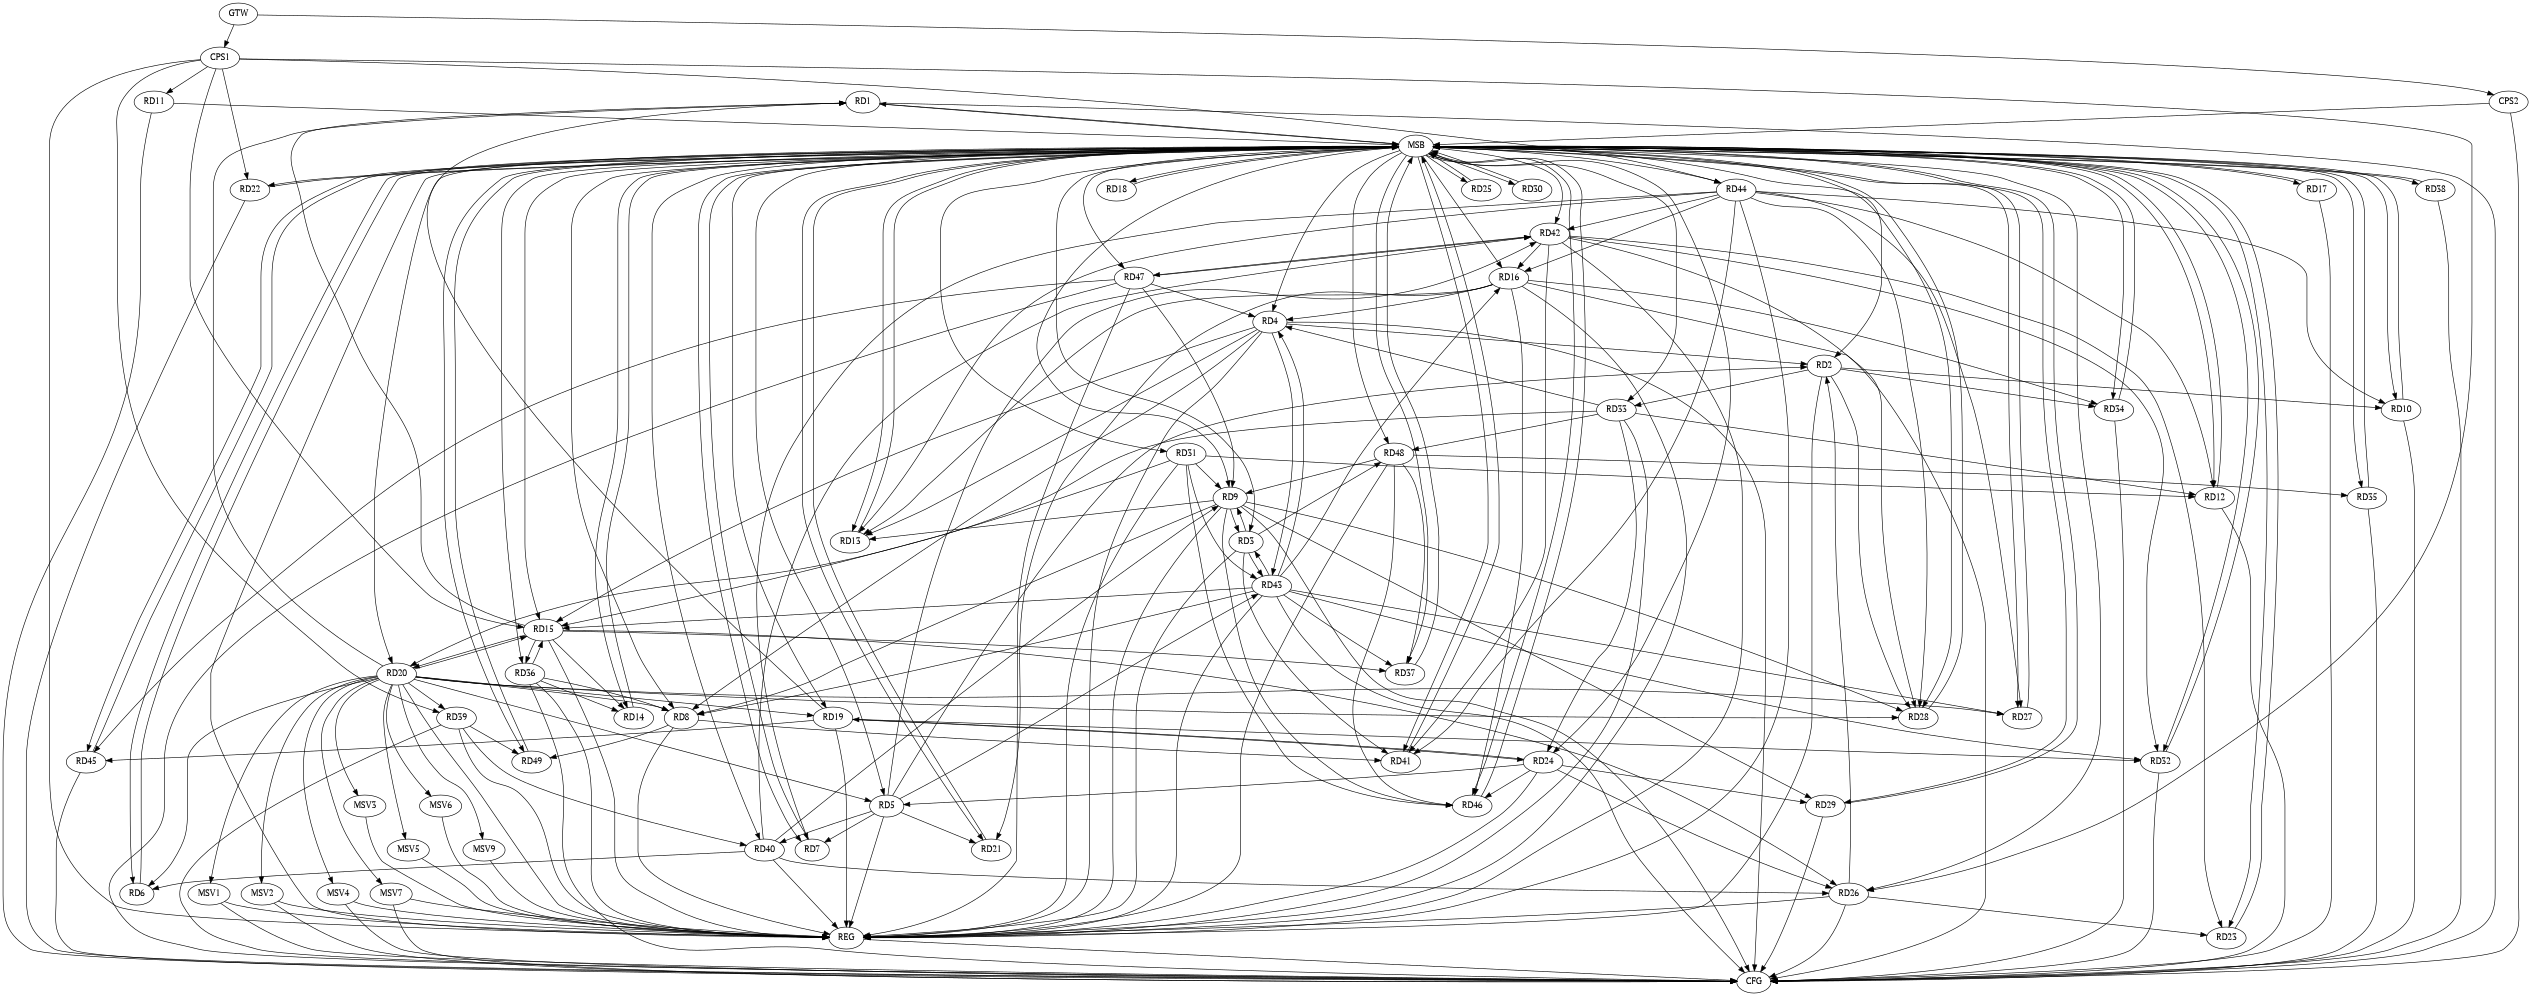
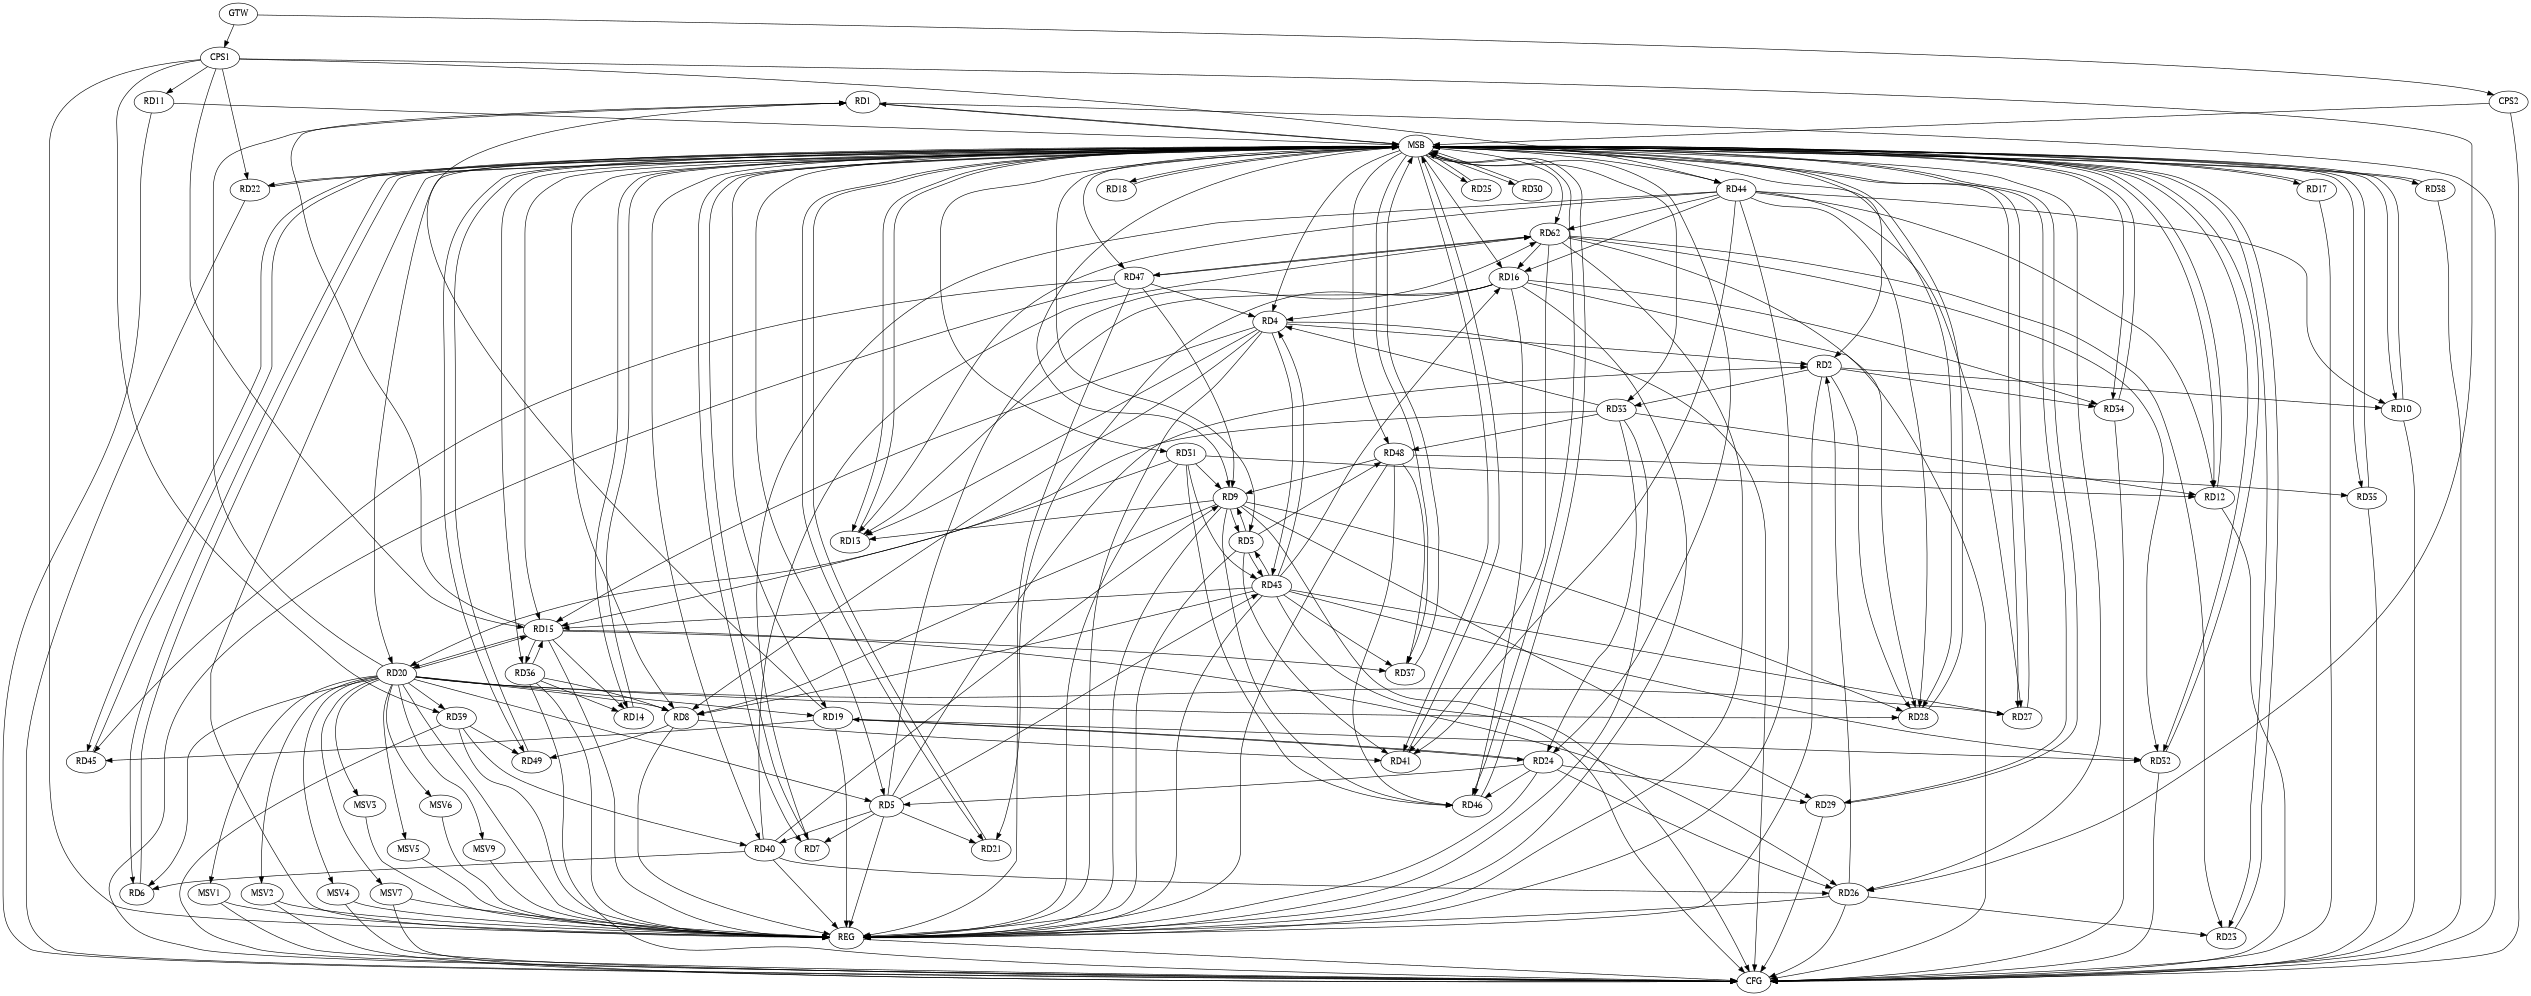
(1550, 234) -> (1550, 234)
(807, 975) -> none
